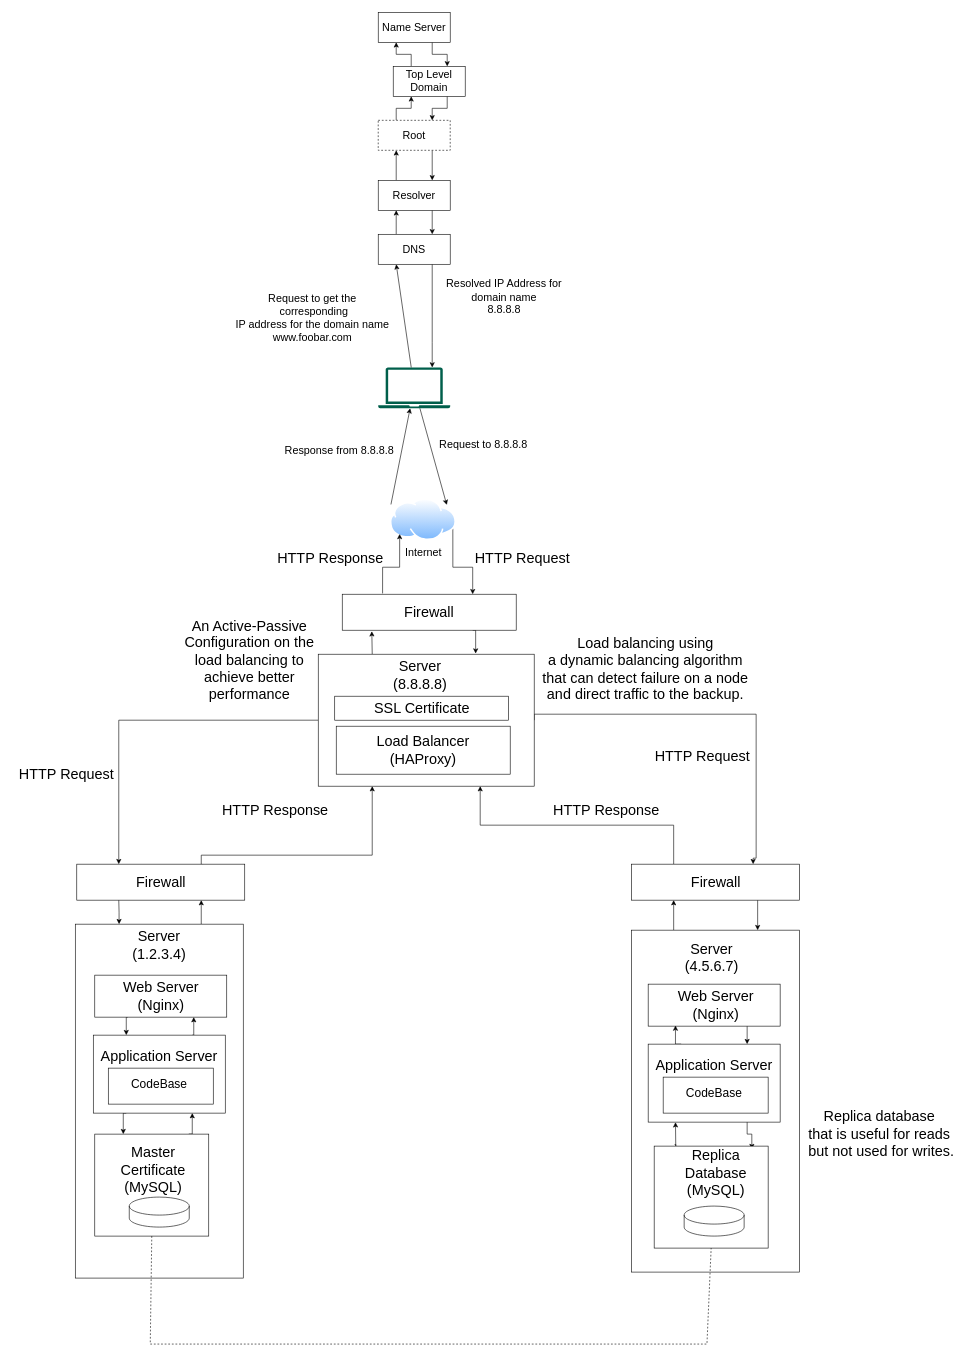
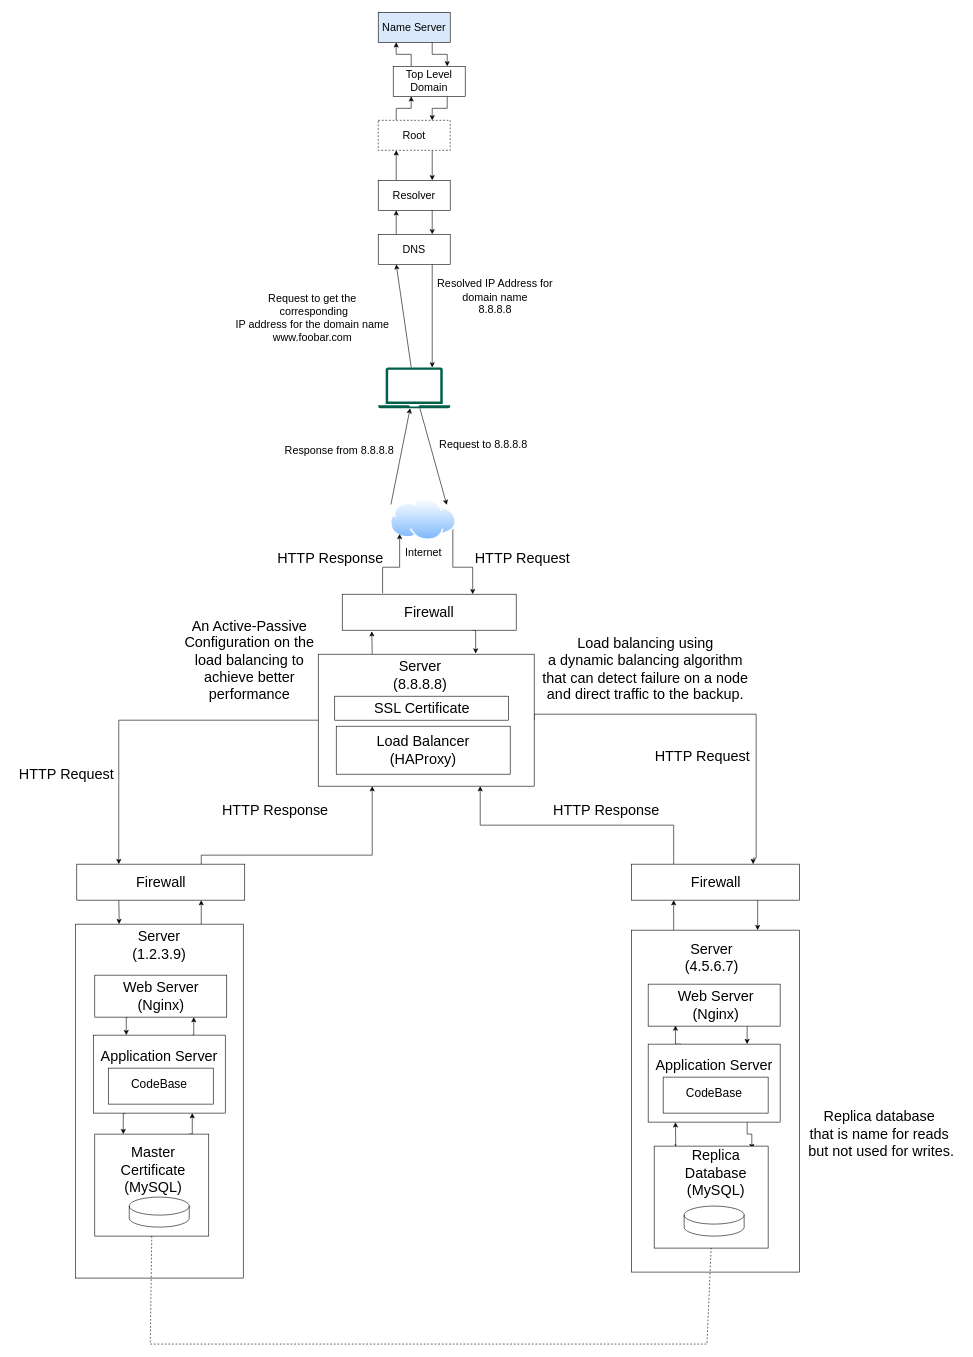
(414, 27) -> (414, 27)
(504, 297) -> (495, 297)
(159, 945) -> (159, 945)
(880, 1134) -> (880, 1134)
